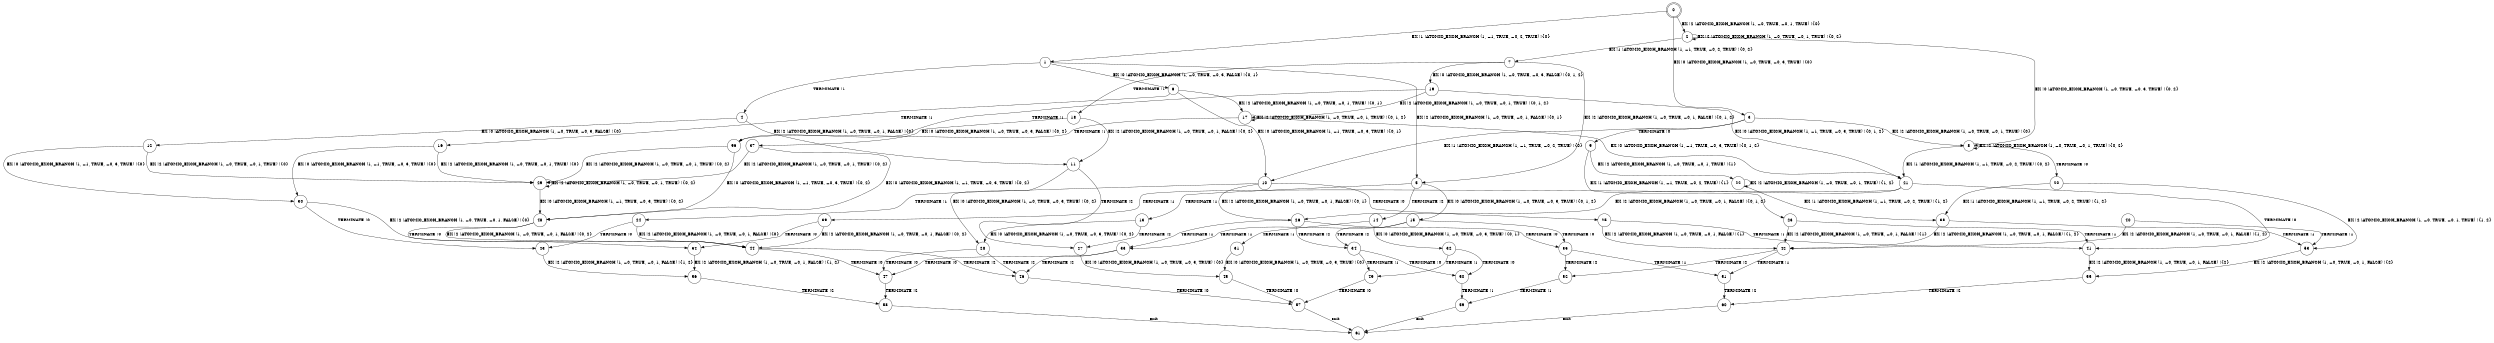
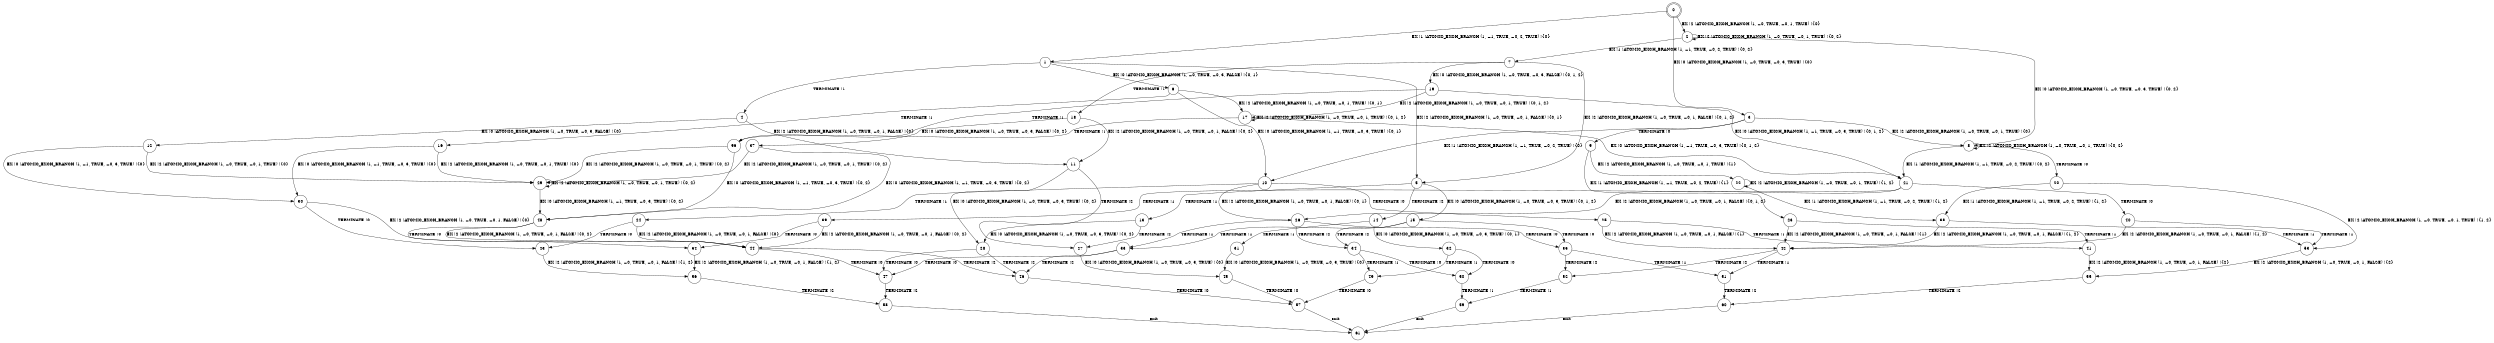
(2184, 198) -> (2022, 189)
